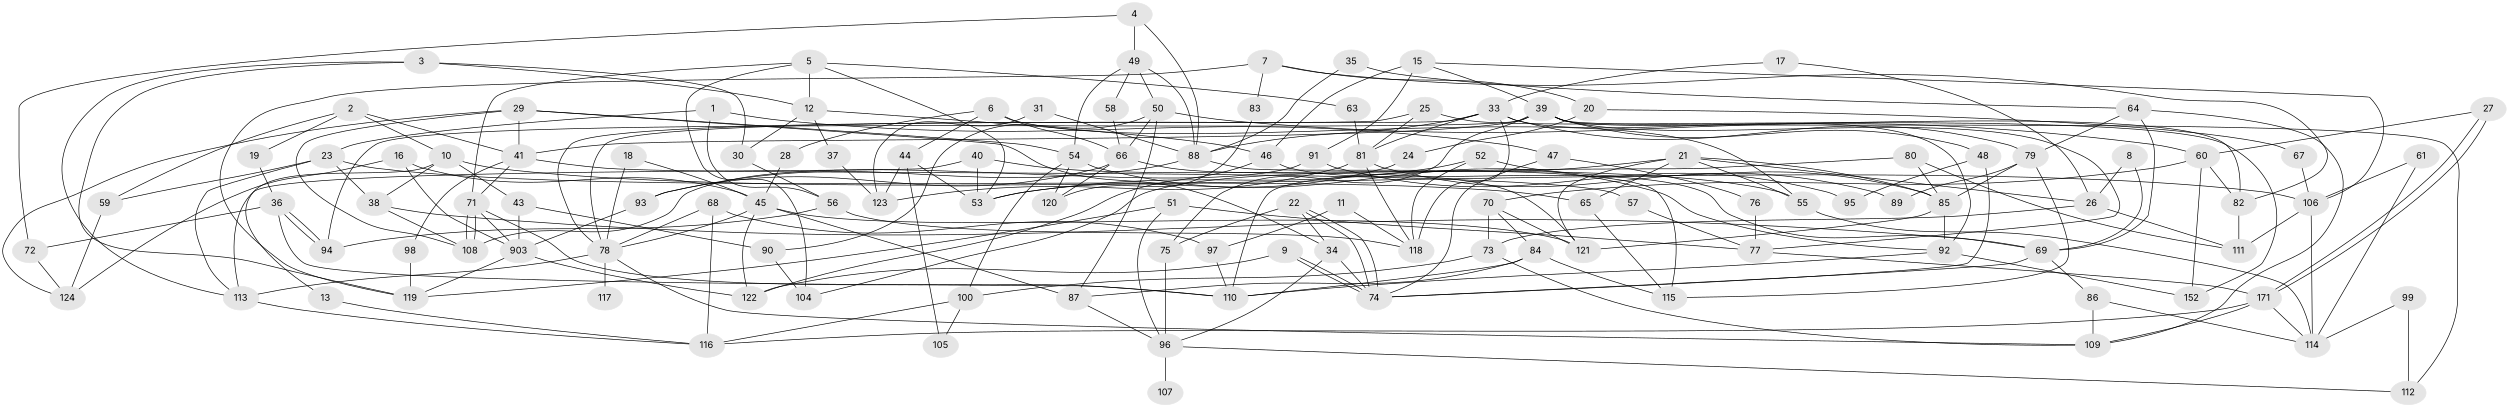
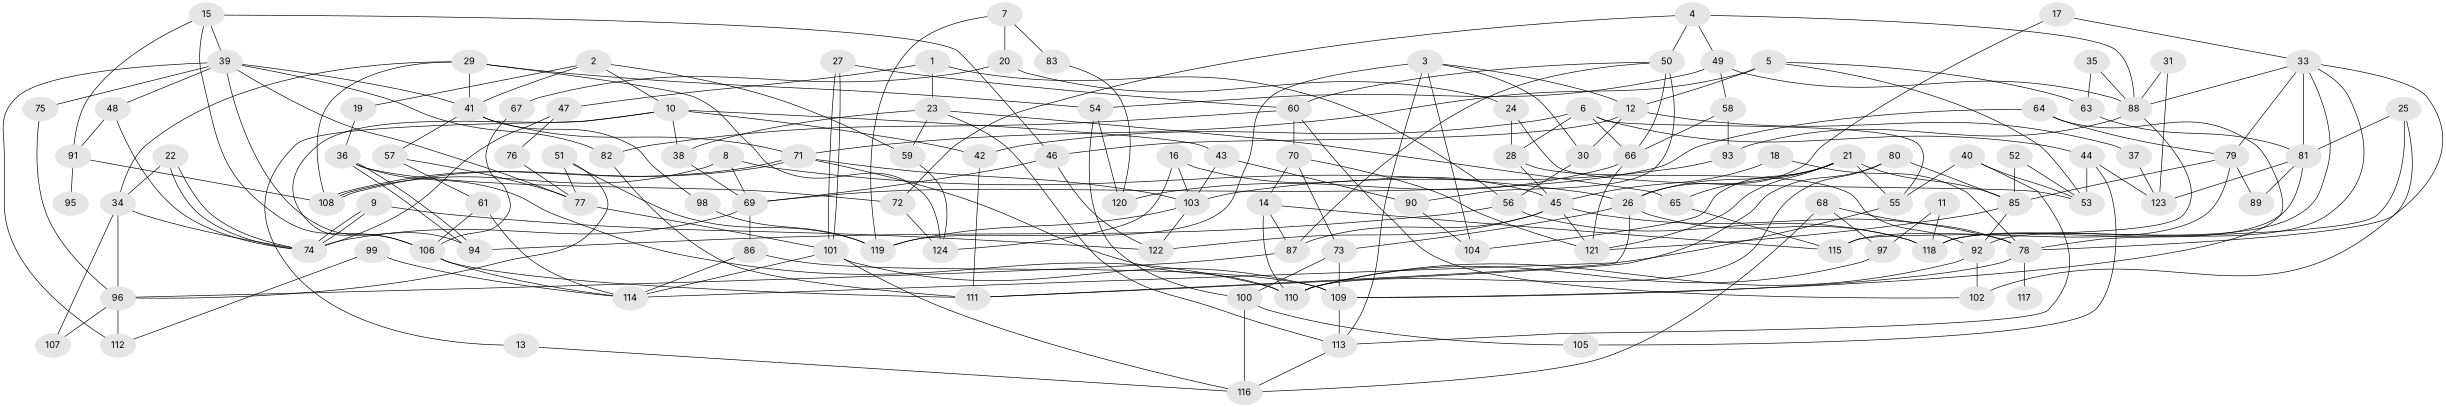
(1918, 75) -> none
(1148, 89) -> (1680, 38)
(1741, 97) -> (2089, 85)
none -> (1511, 129)
none -> (980, 156)
(700, 161) -> (1448, 152)
(1933, 171) -> (93, 133)
(848, 179) -> (1728, 133)
none -> (446, 185)
(1419, 191) -> (1779, 227)
(1678, 202) -> (1695, 176)
(1228, 225) -> none
(426, 229) -> (536, 181)
(519, 251) -> (1192, 204)
(1536, 251) -> (1264, 204)
(456, 272) -> (1339, 321)
none -> (84, 278)
(2192, 298) -> (1977, 298)
(2264, 298) -> (831, 251)
